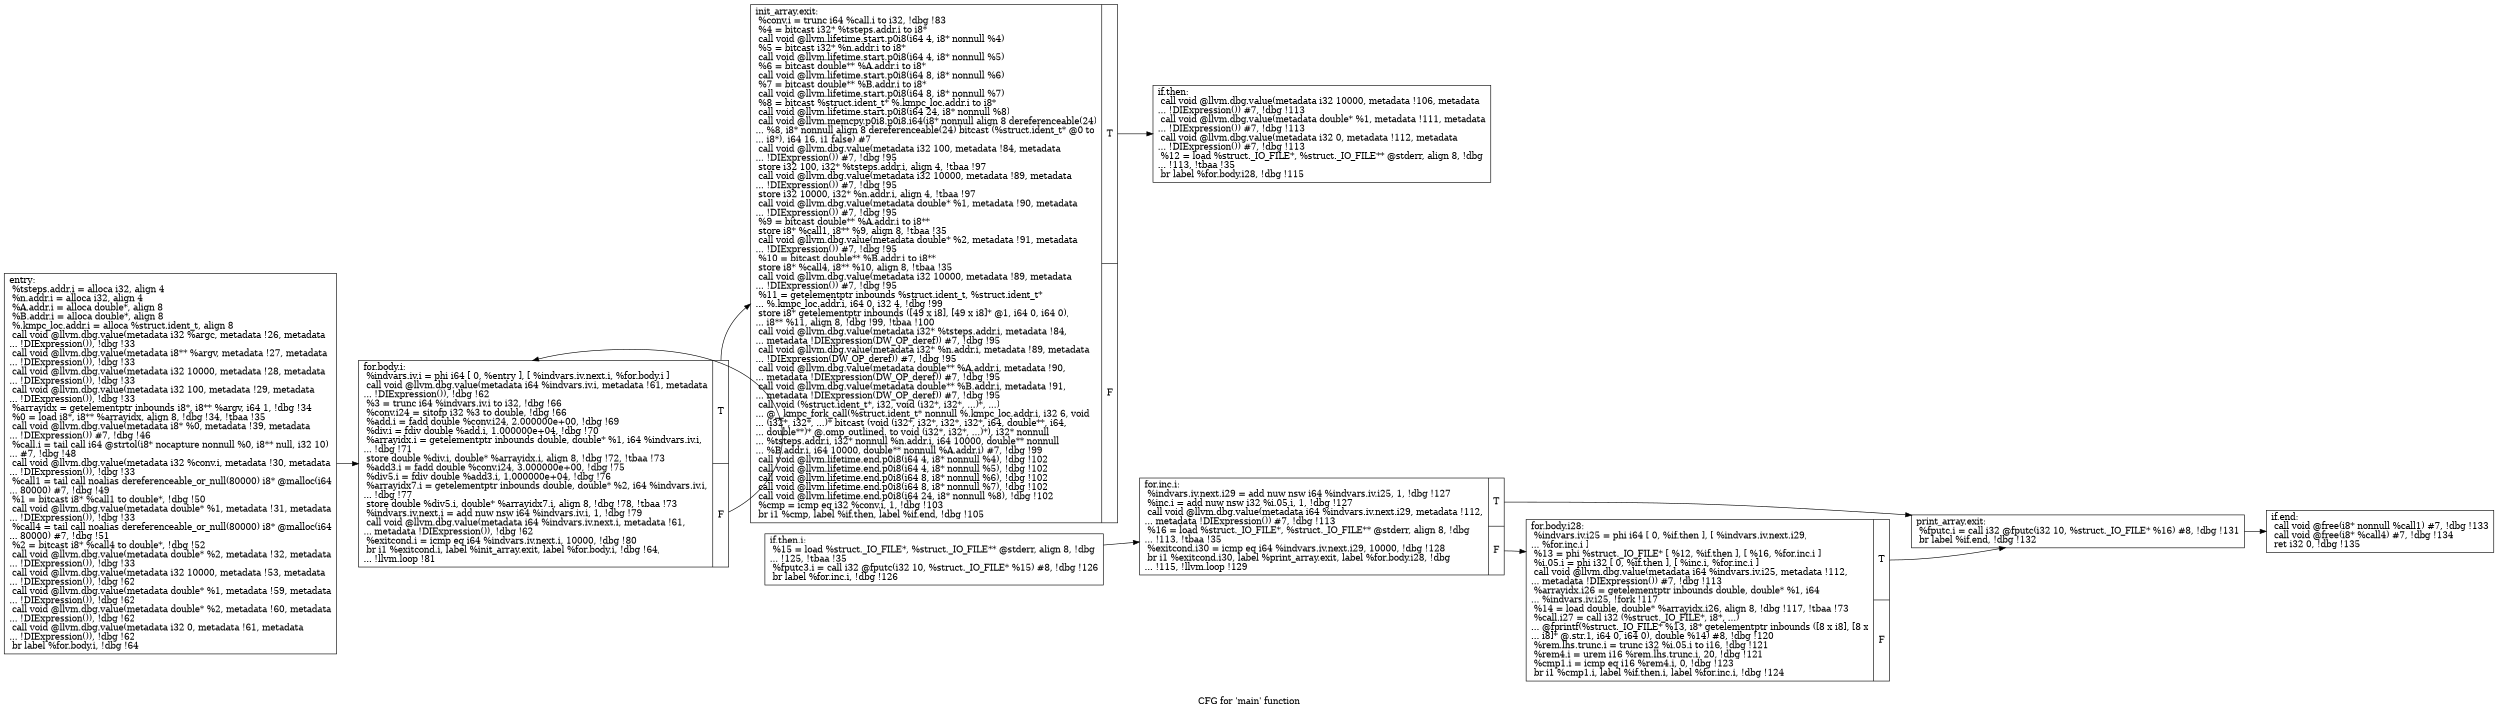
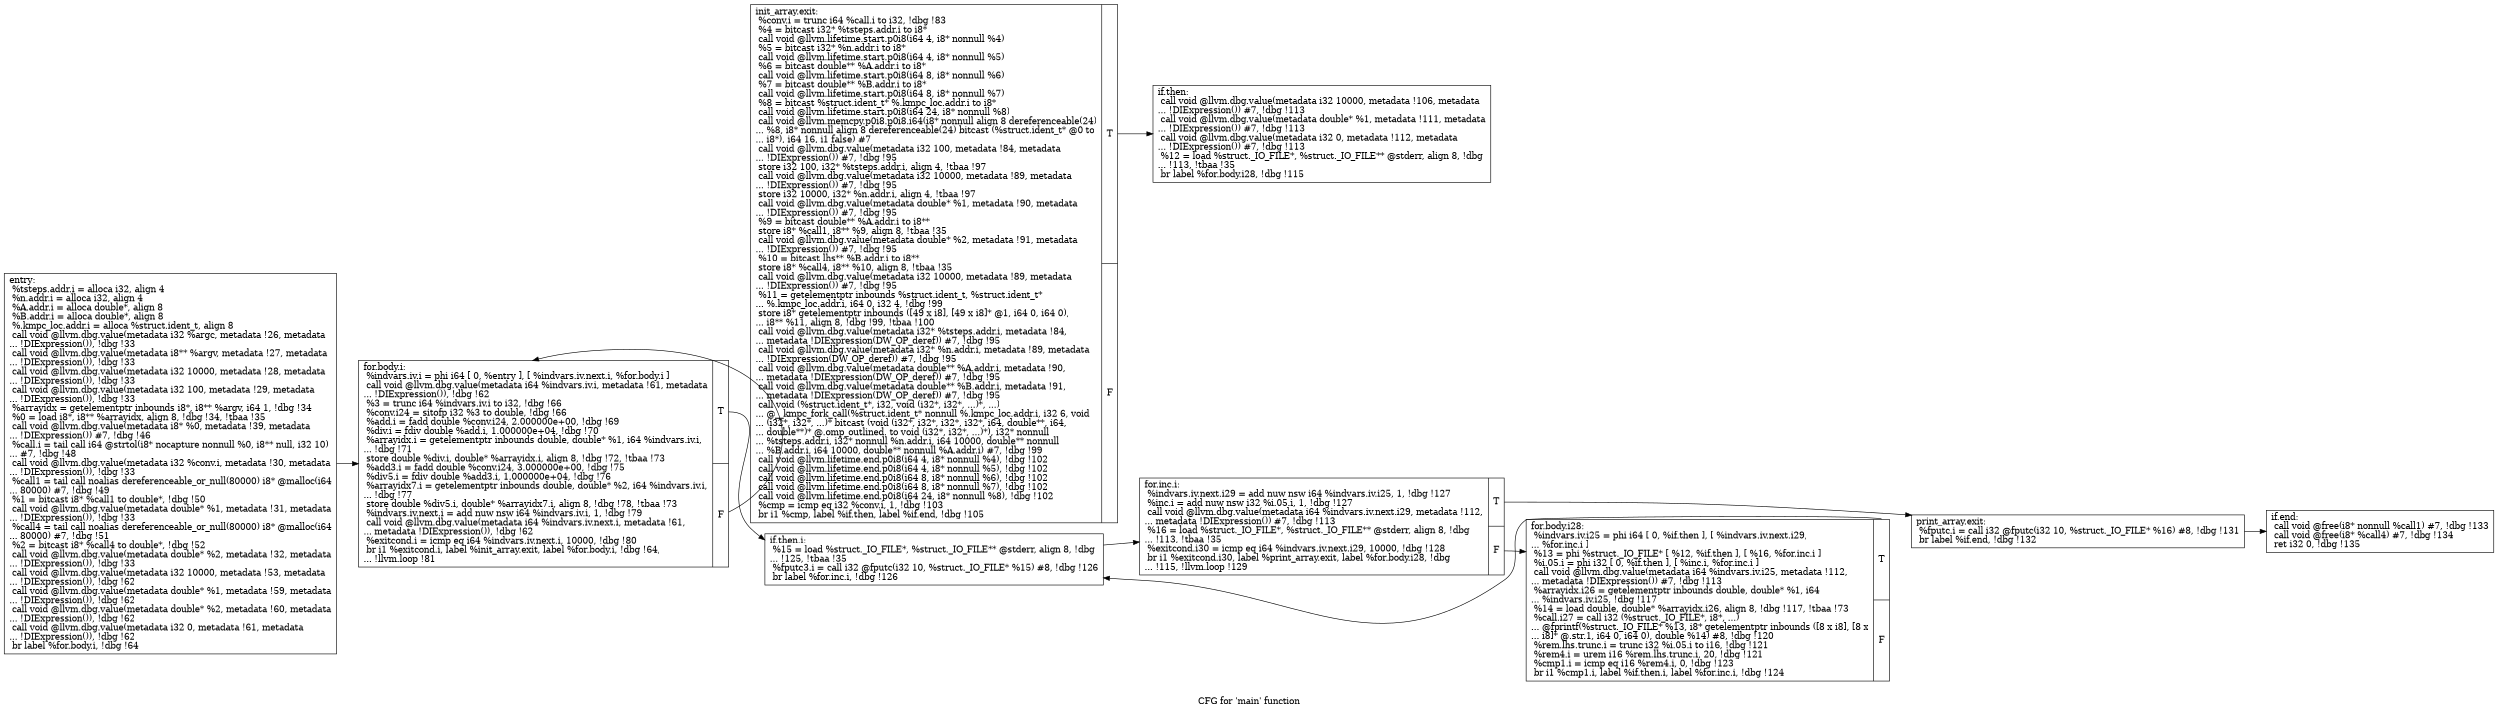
(846, 259) -> (837, 259)
(727, 331) -> (742, 471)
(1945, 557) -> (1509, 575)
(1594, 600) -> (1594, 600)
